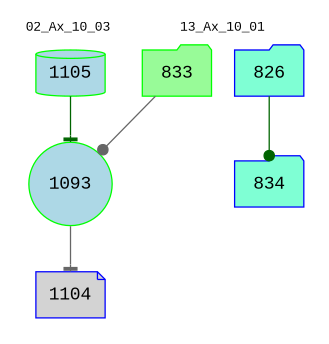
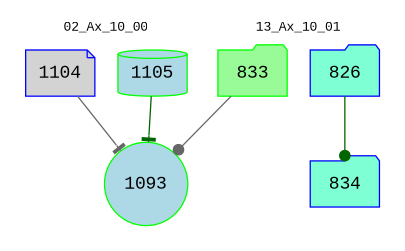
(69, 28) -> (106, 28)
(71, 245) -> (97, 121)
